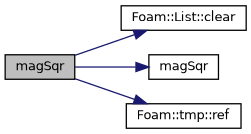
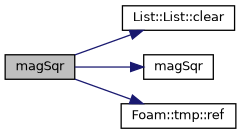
(184, 18) -> (179, 18)
